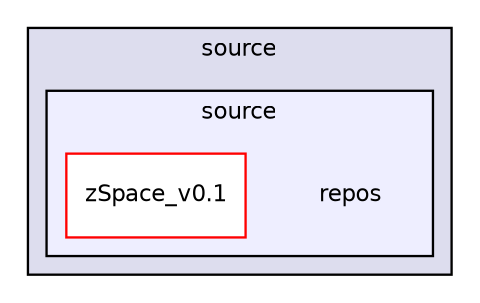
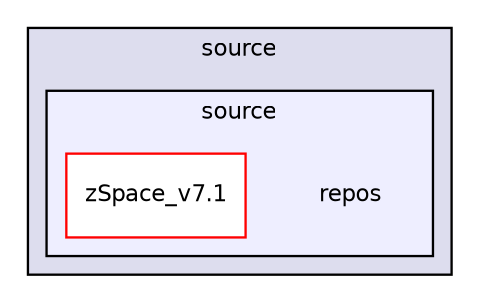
(156, 196) -> (156, 196)
